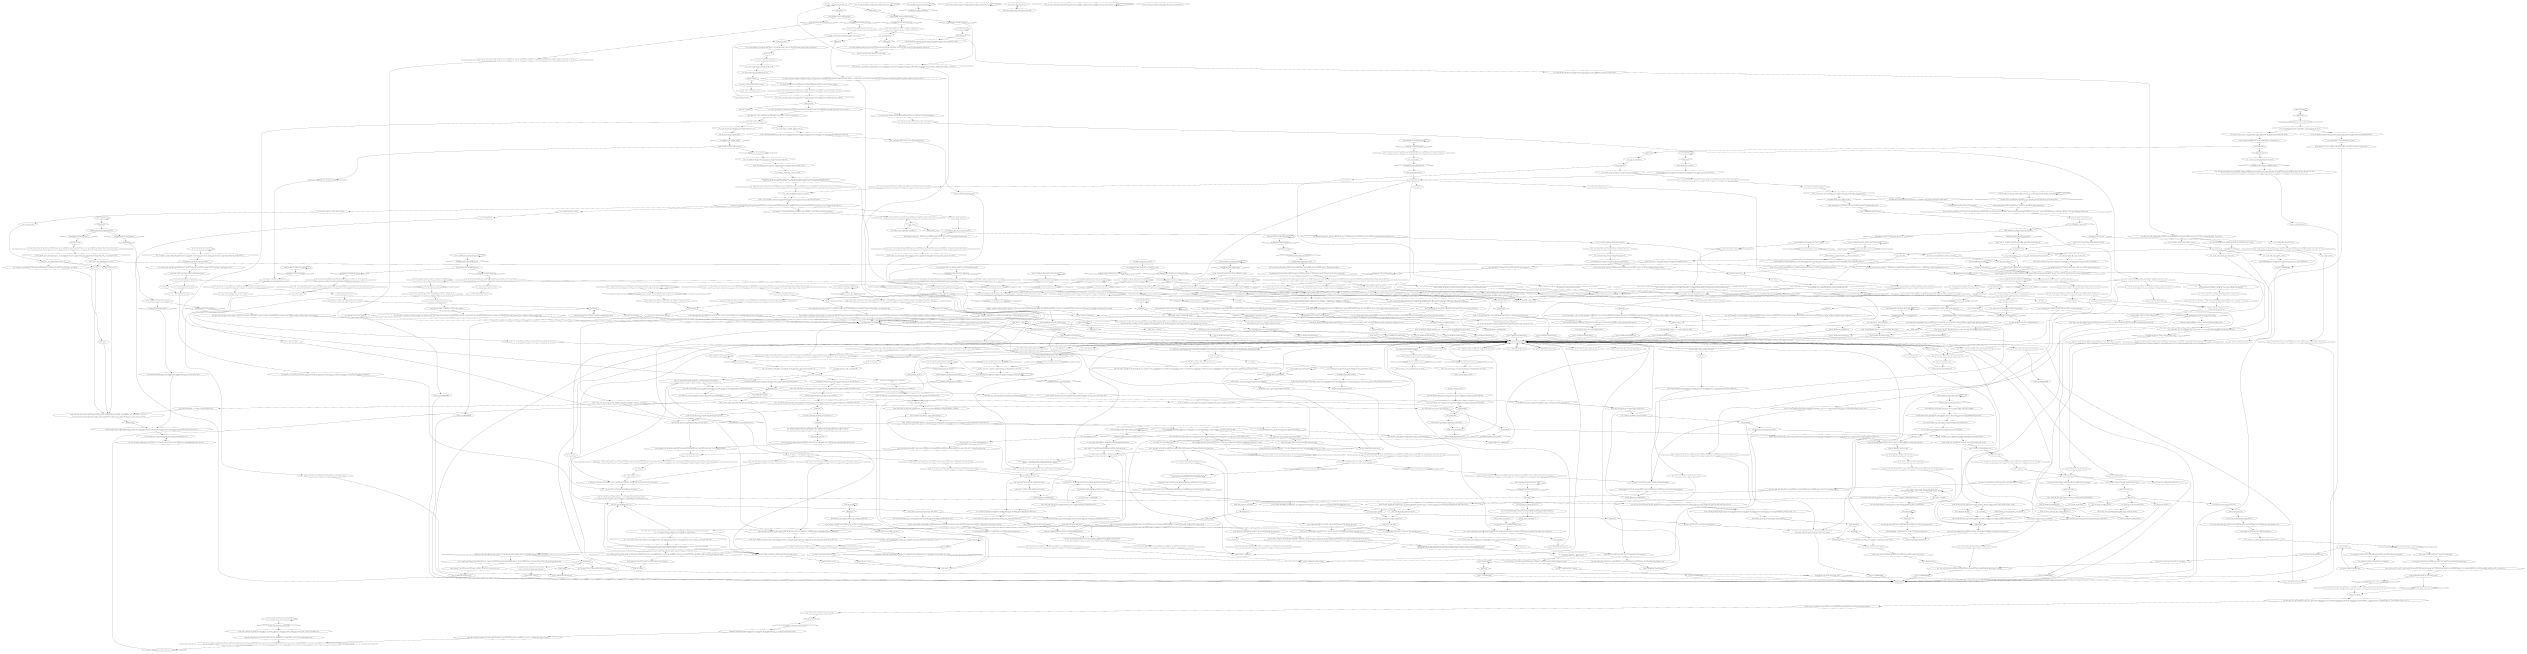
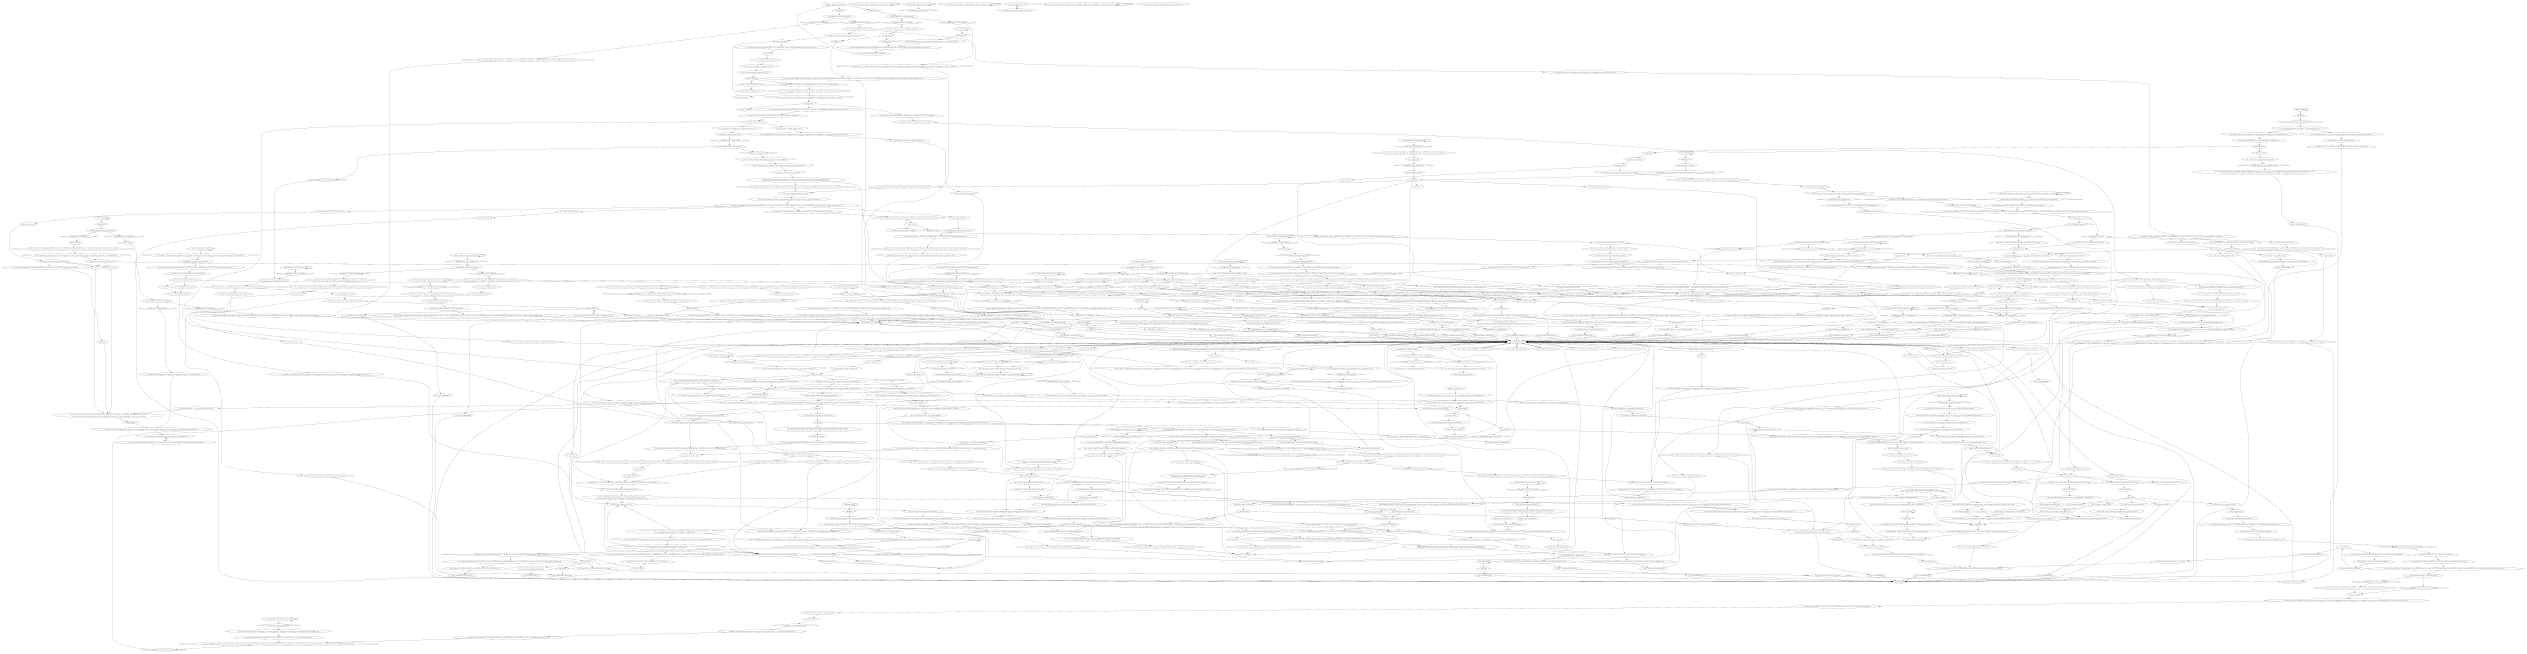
(826, 301) -> none
